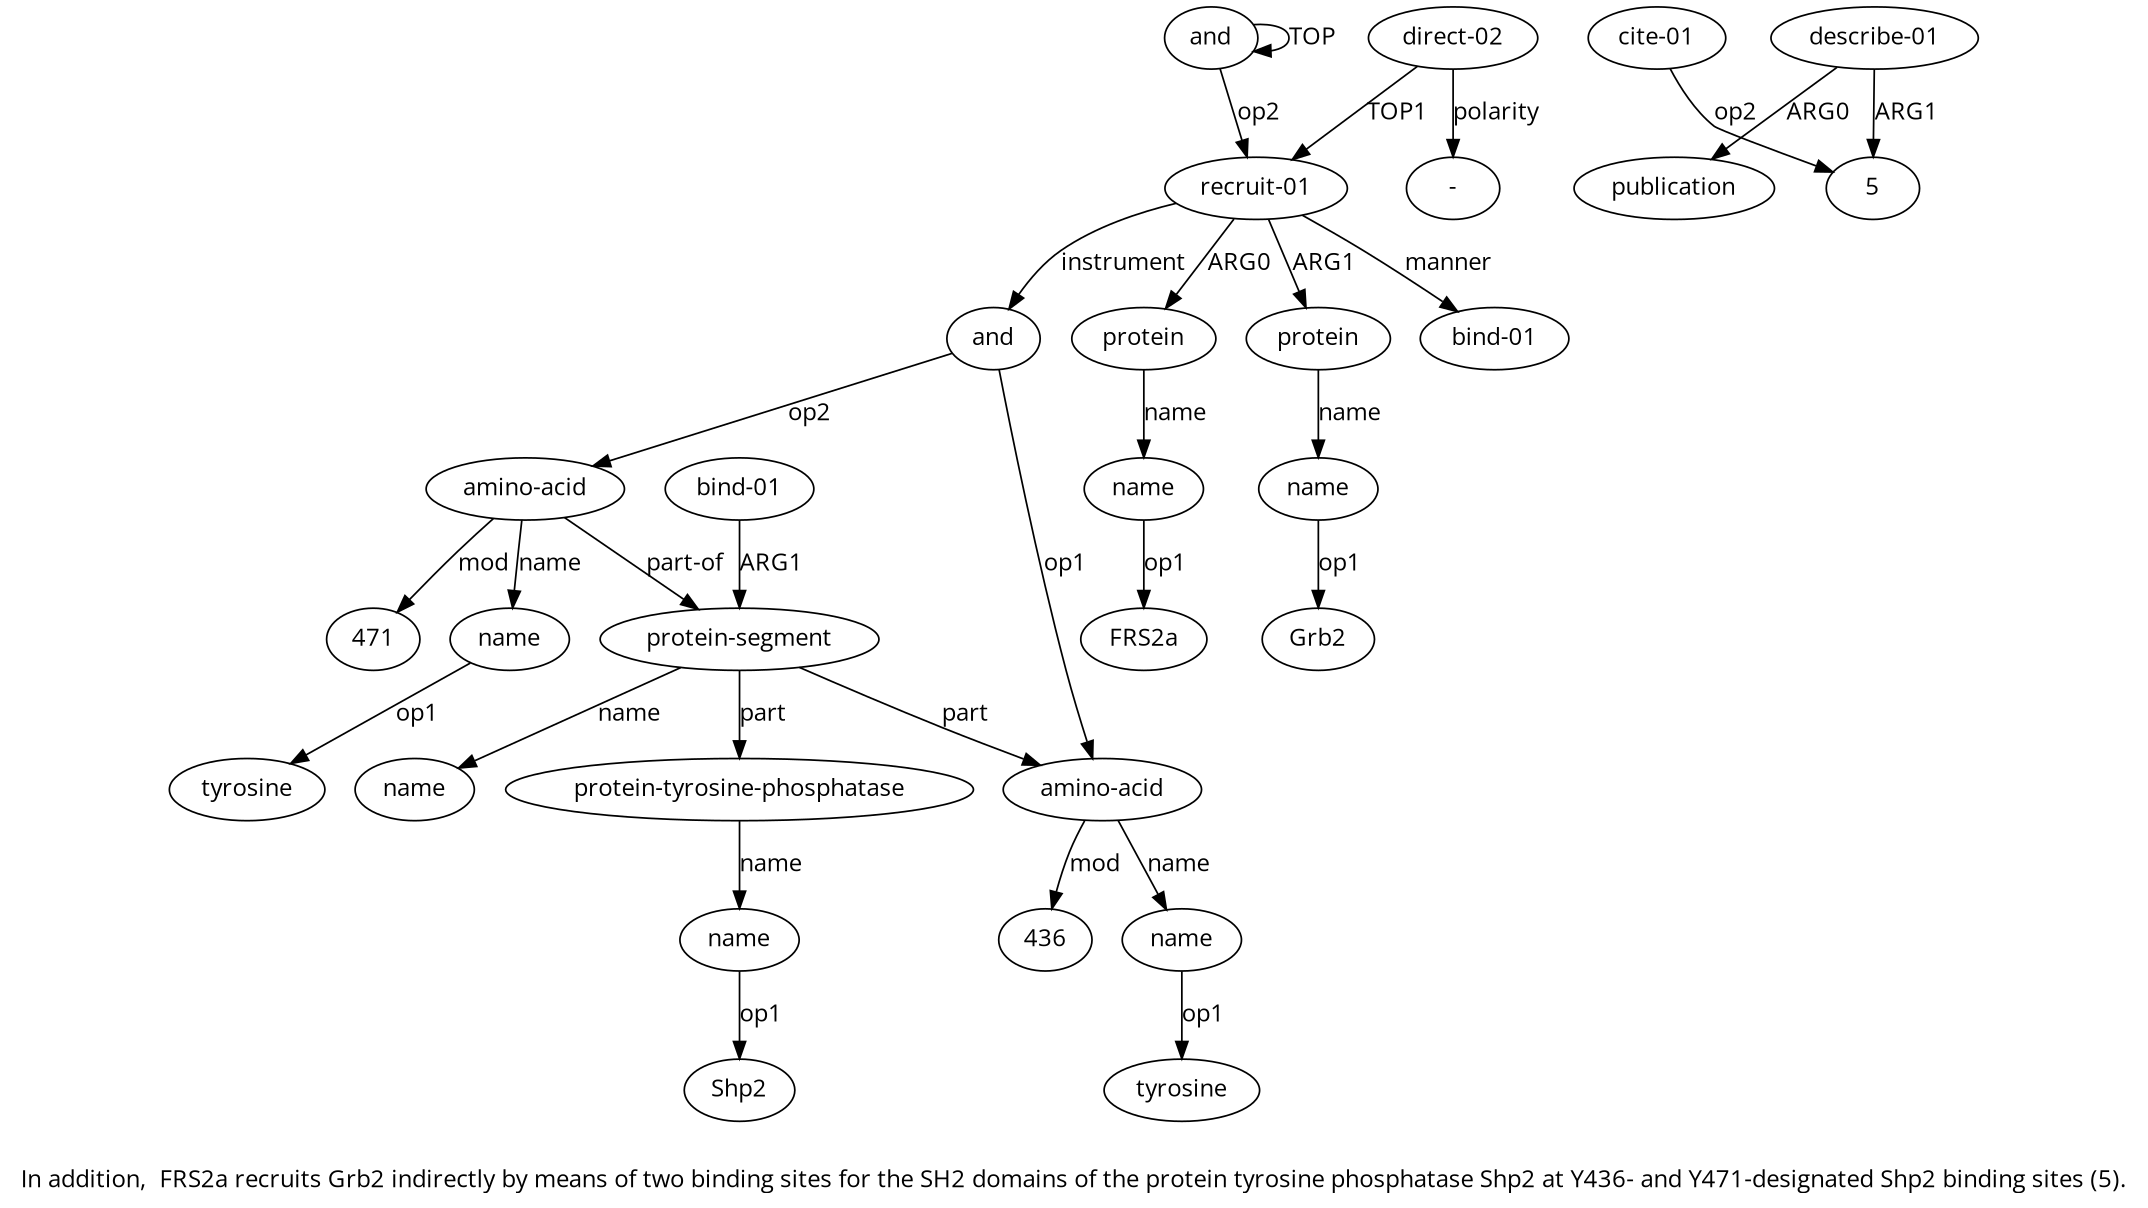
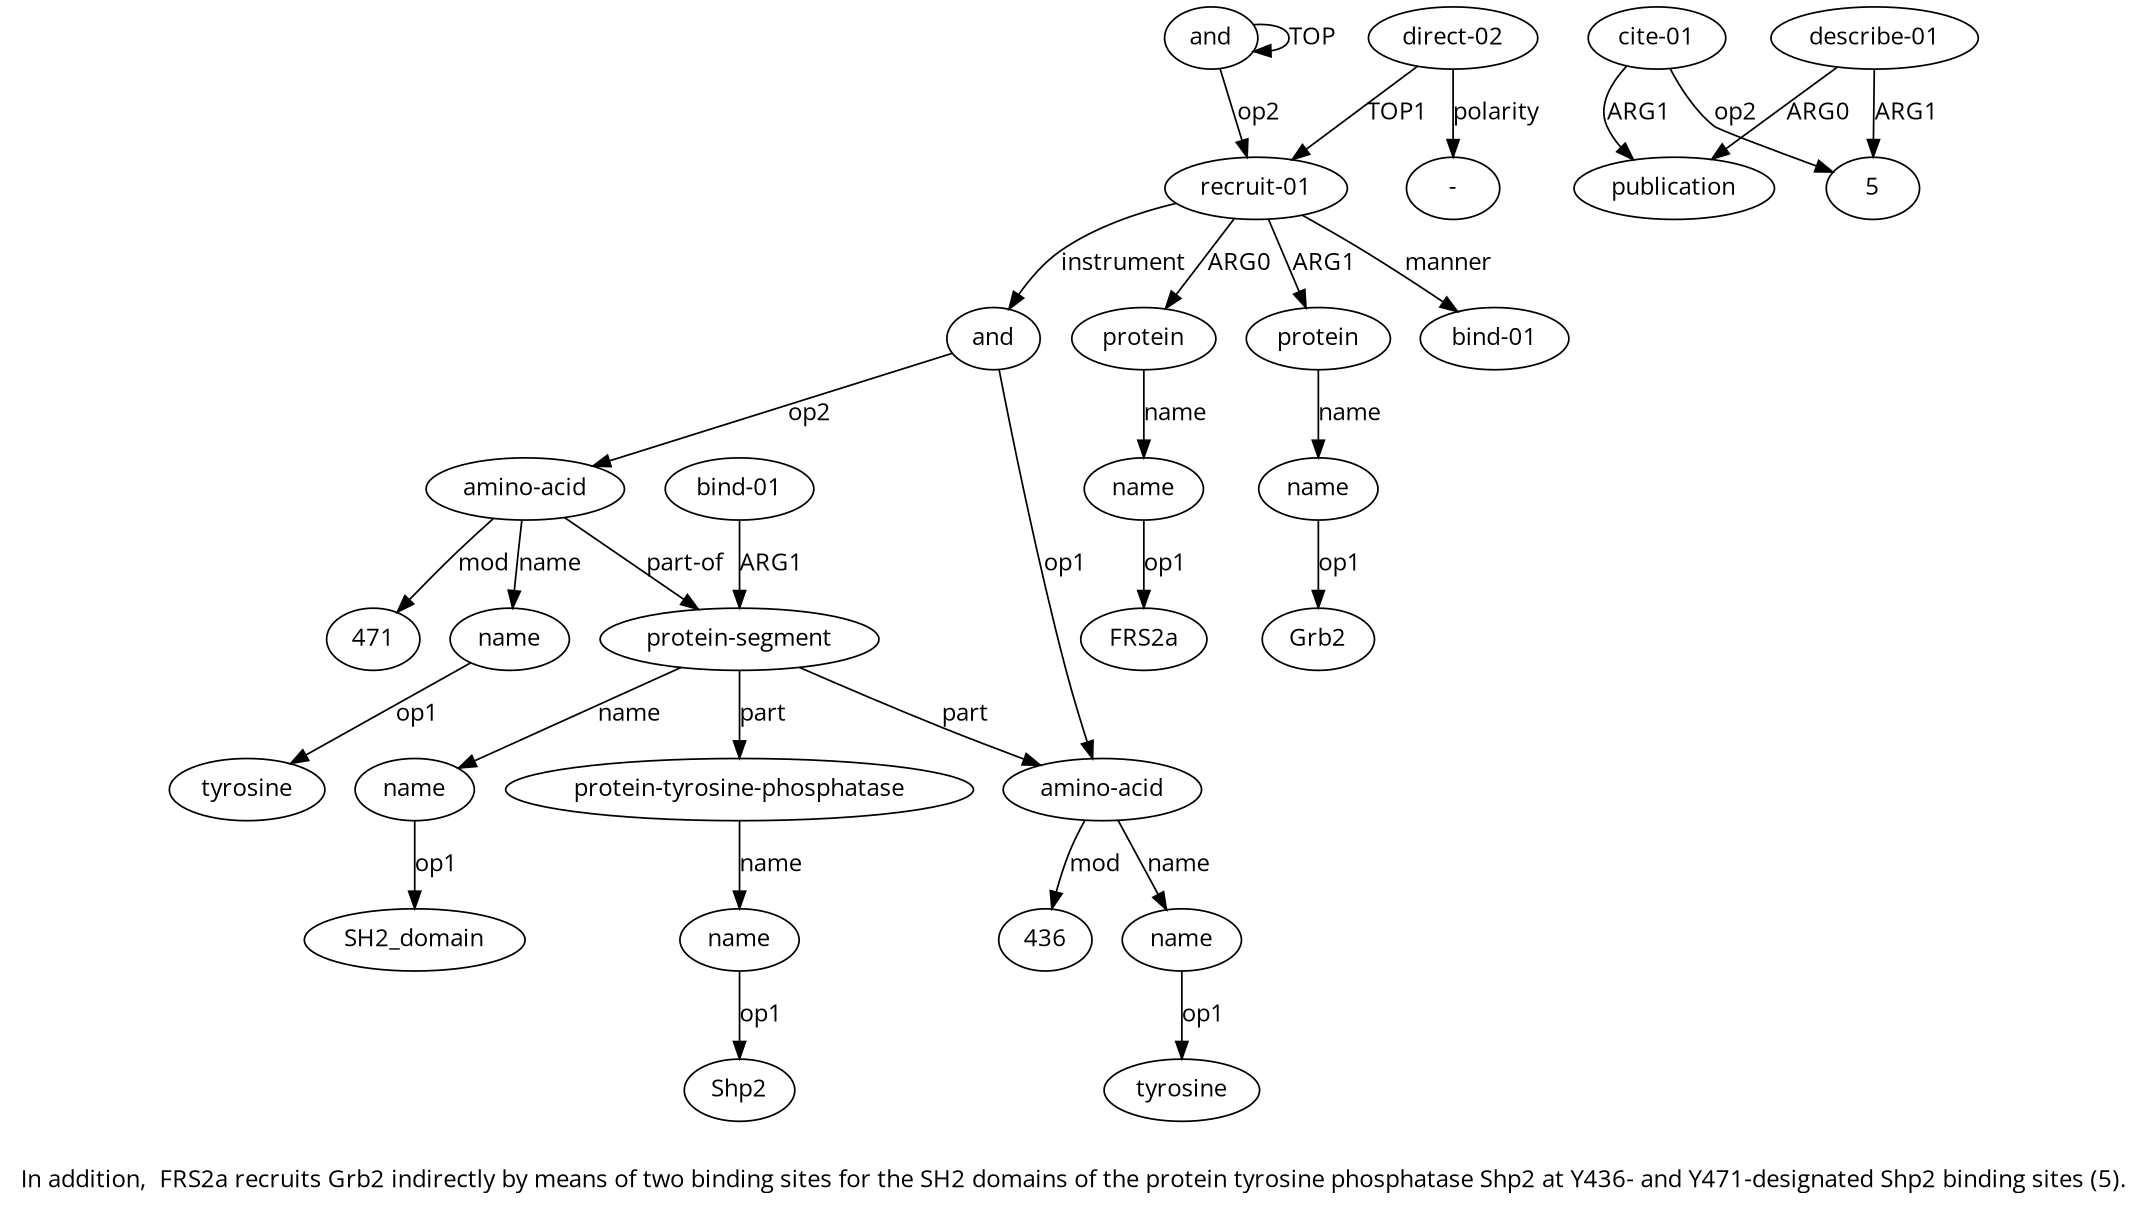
none -> (1604, 106)
none -> (415, 940)
